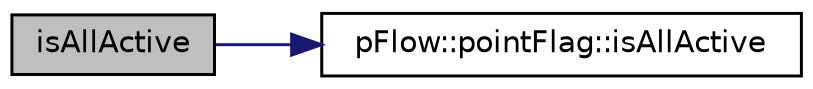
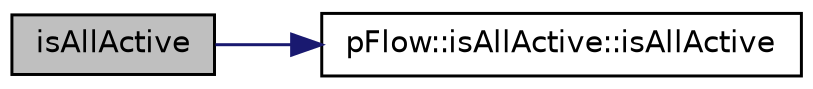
(562, 45) -> (562, 45)
